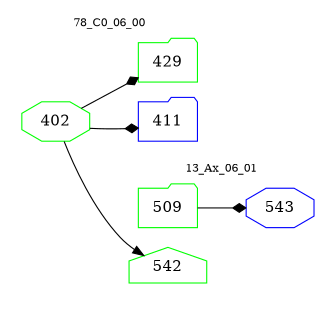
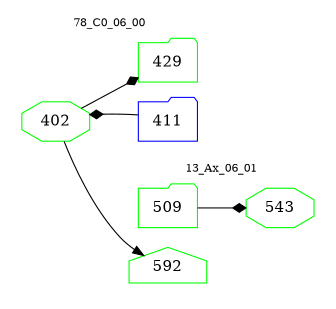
(107, 129) -> (121, 114)
(280, 208) -> (280, 208)
(168, 267) -> (168, 267)
